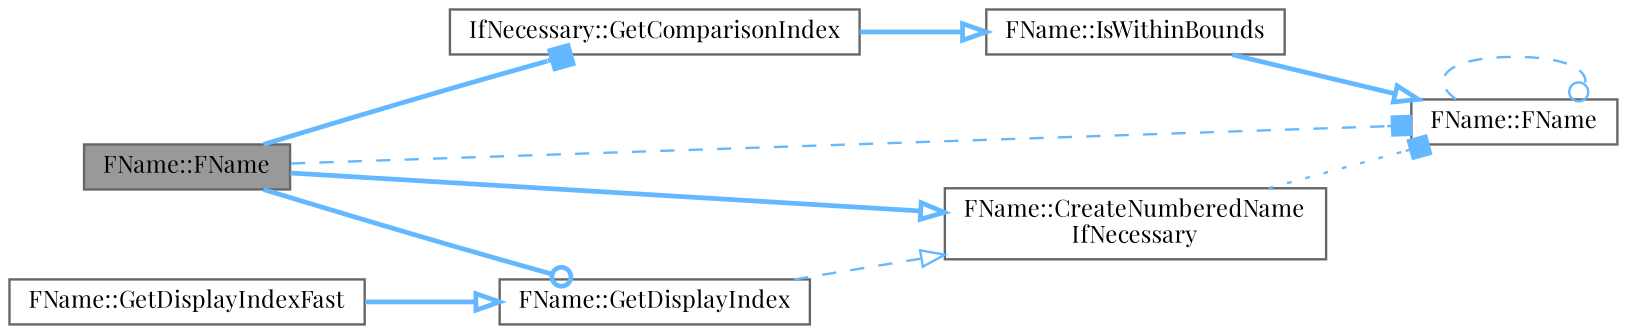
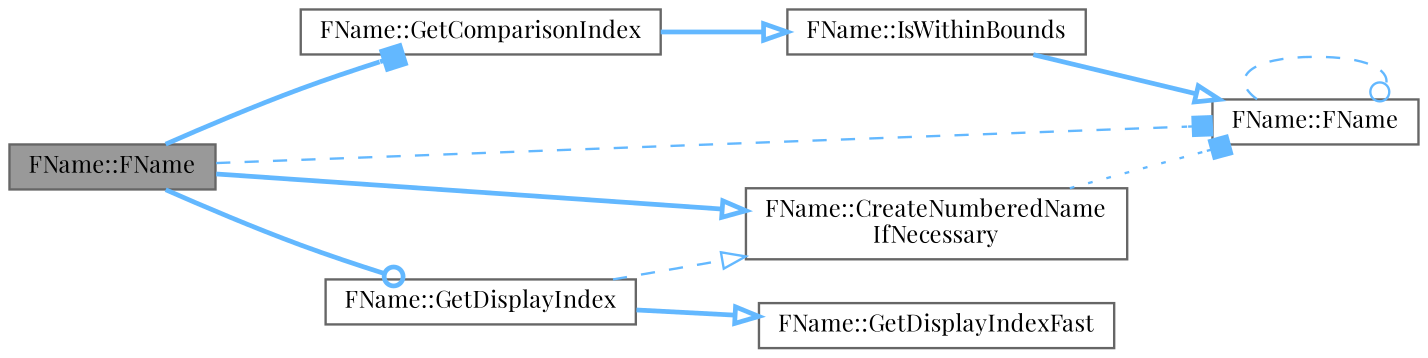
(655, 32) -> (481, 32)
(420, 302) -> (686, 313)
